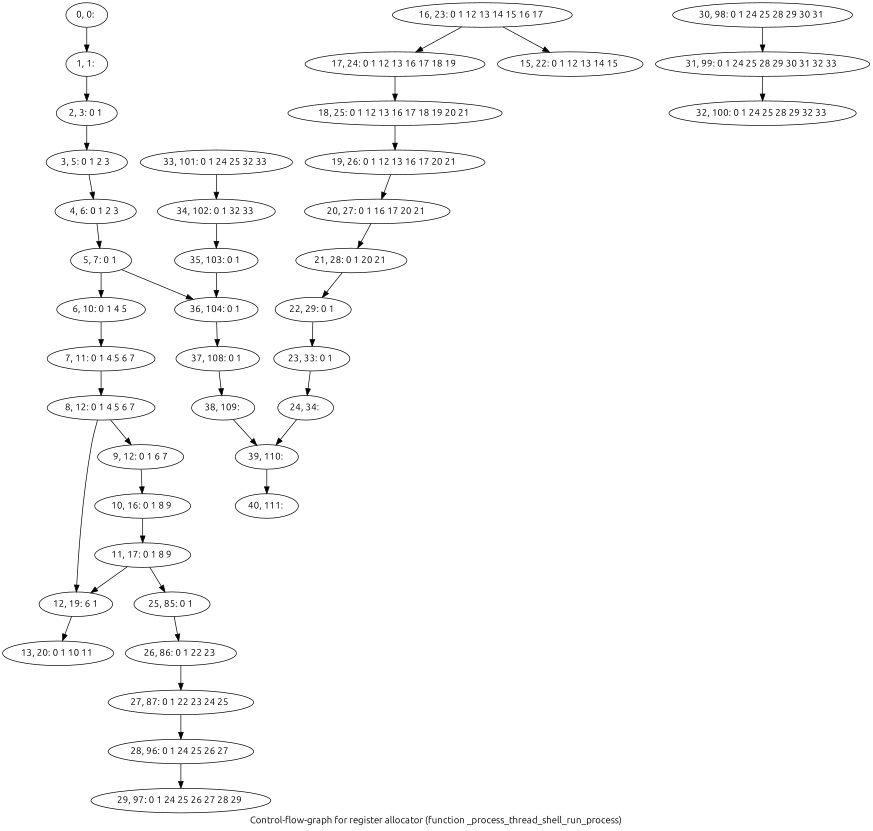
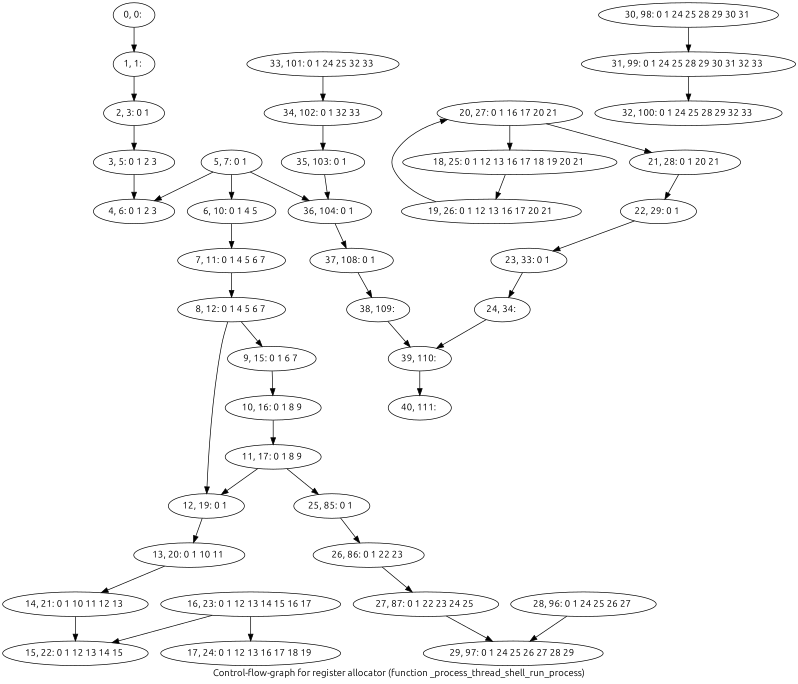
(395, 85) -> (510, 134)
(98, 233) -> (187, 185)
(141, 457) -> (272, 359)
none -> (75, 604)
(76, 604) -> (206, 506)
(181, 724) -> (466, 627)
